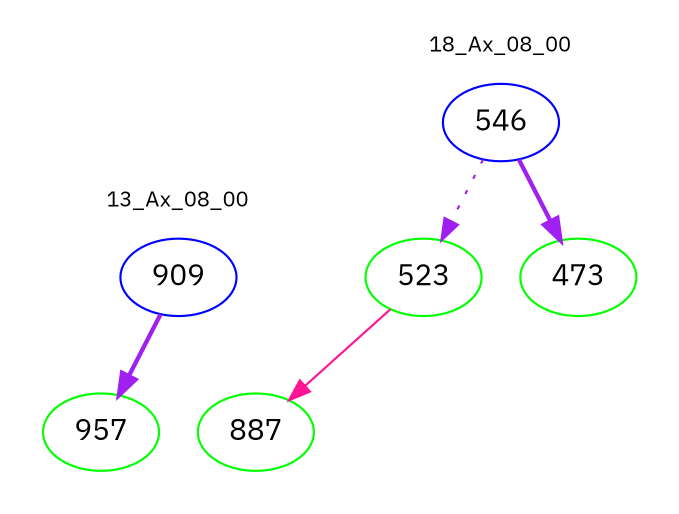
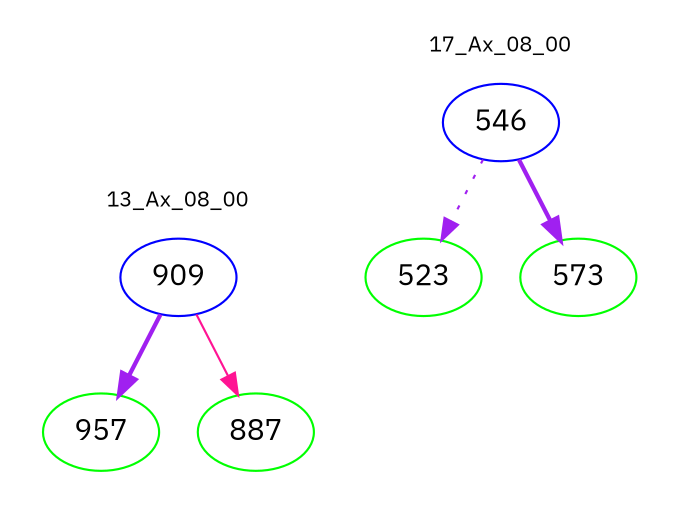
(501, 46) -> (501, 46)
(578, 277) -> (578, 277)
(348, 348) -> (212, 345)
